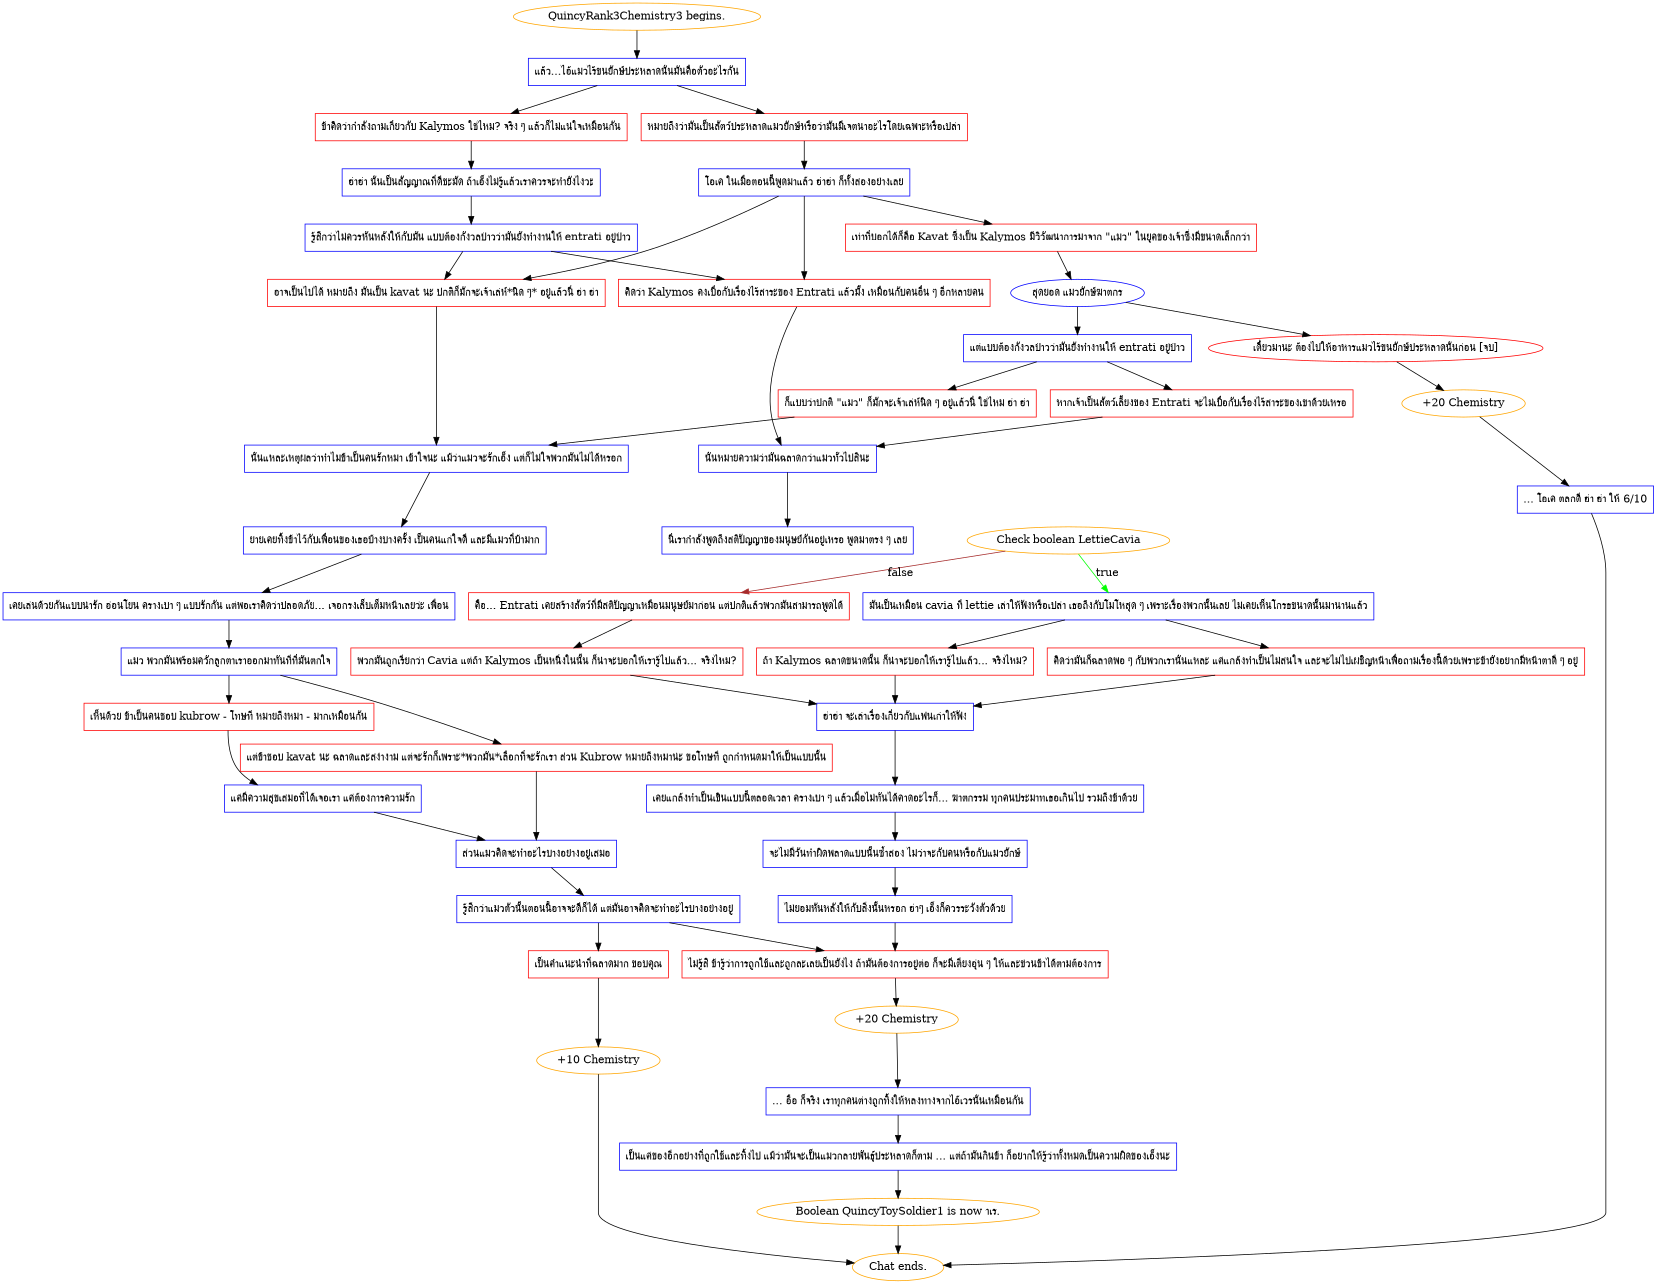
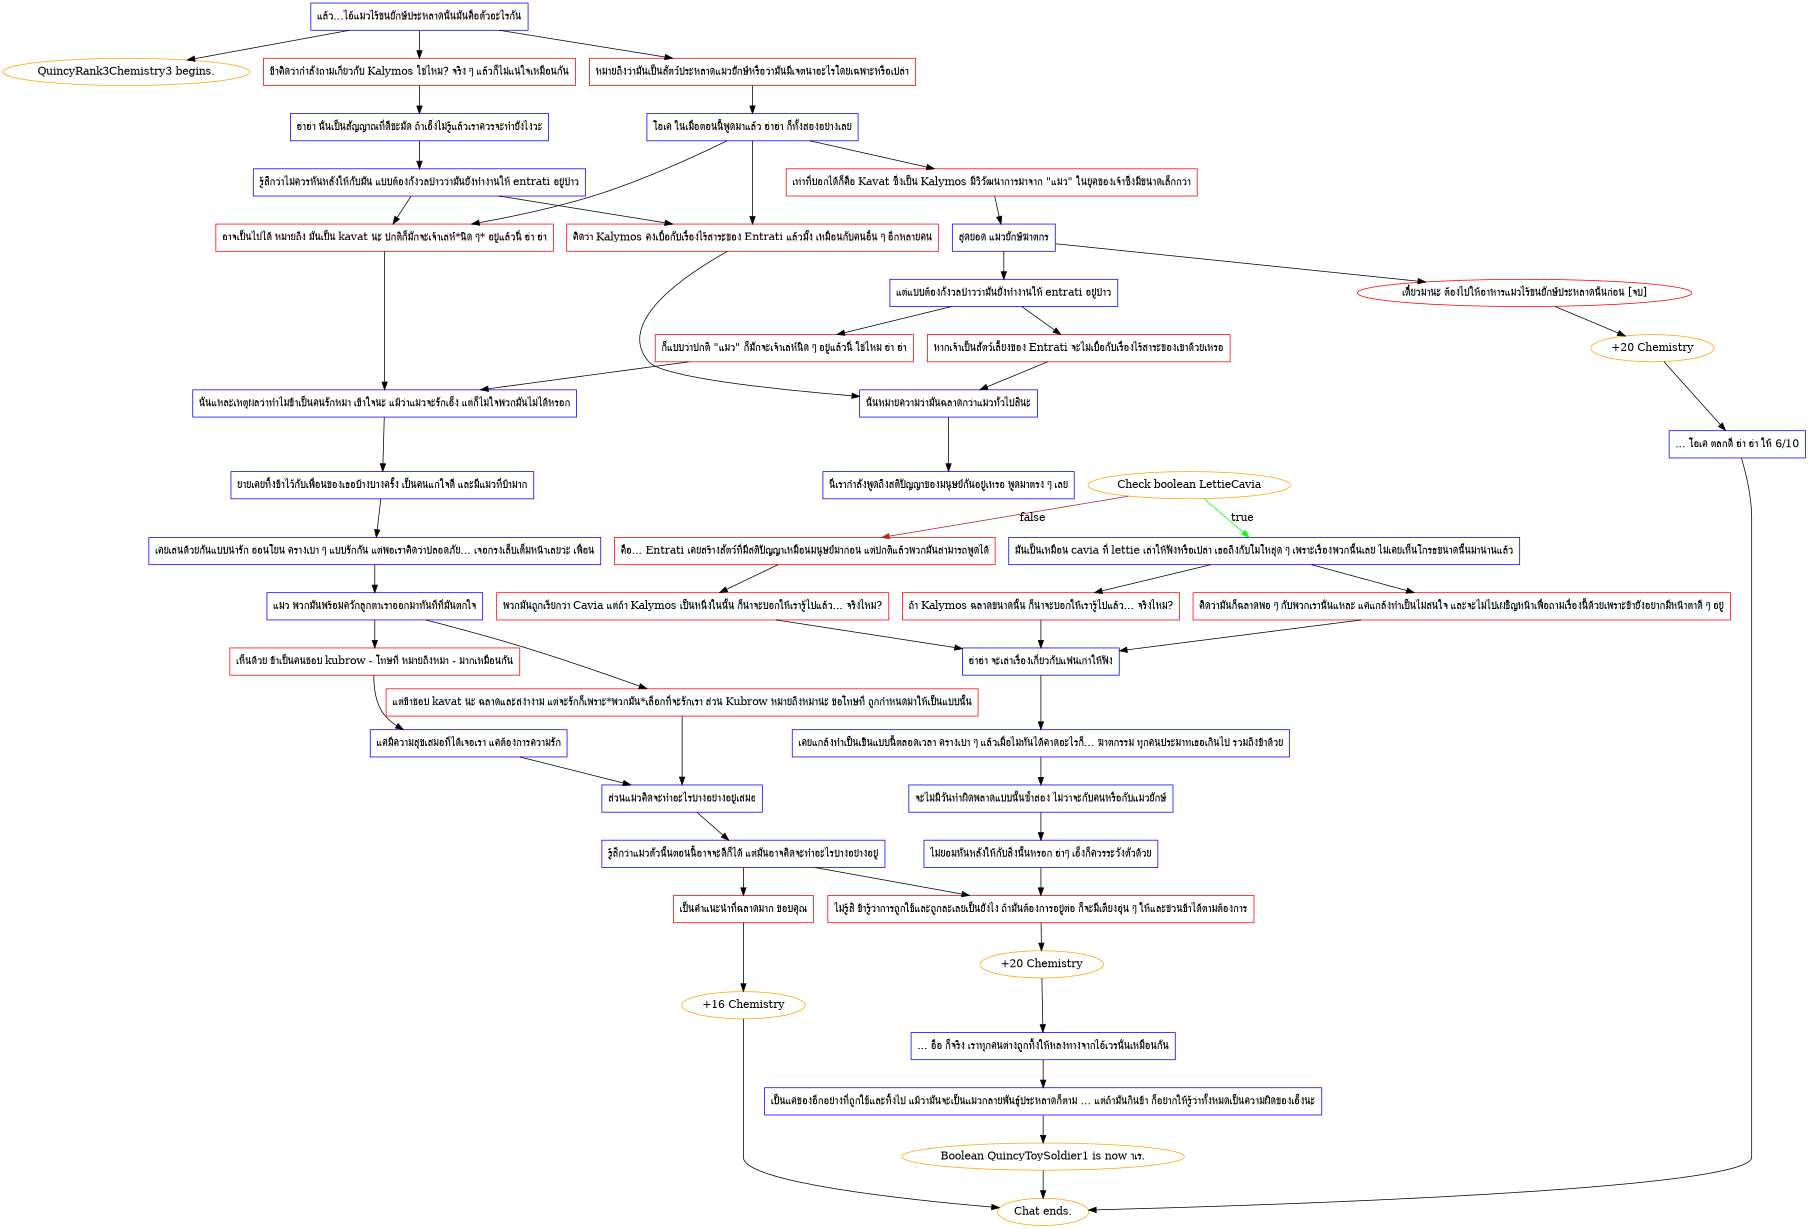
(637, 41) -> (272, 44)
(1078, 293) -> (1004, 238)
(598, 1060) -> (743, 1005)
